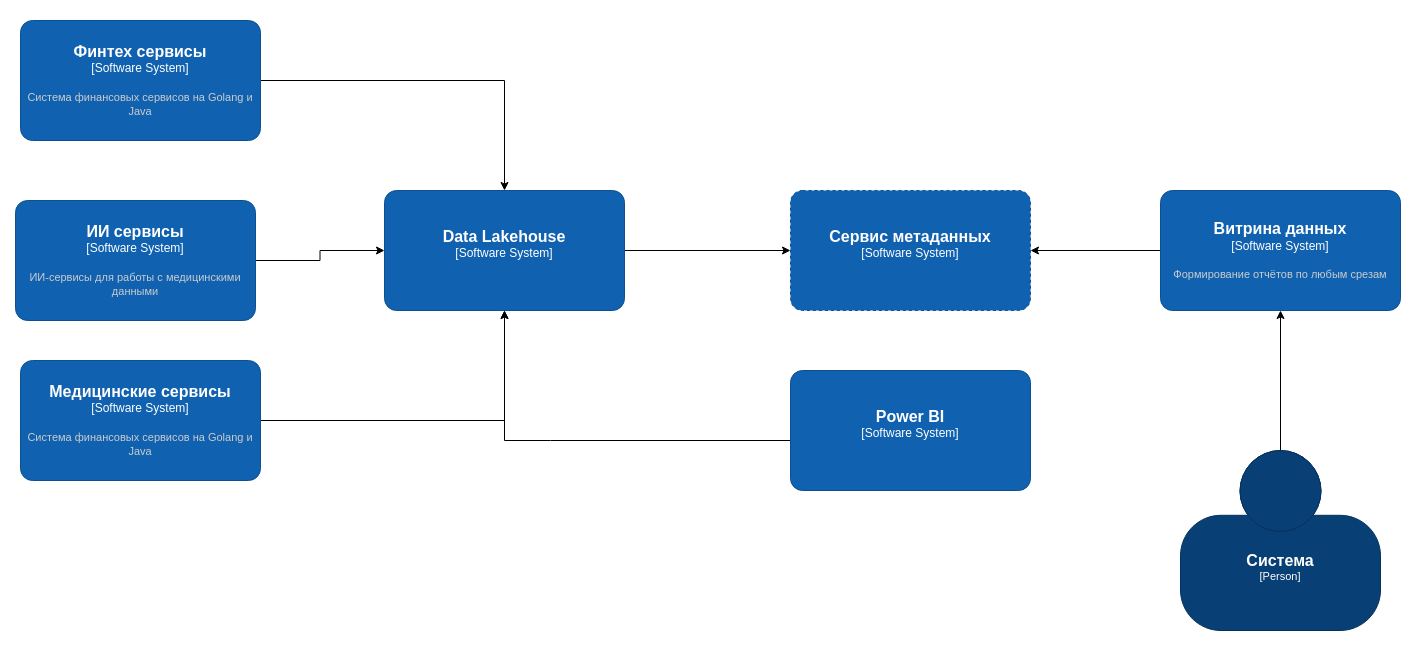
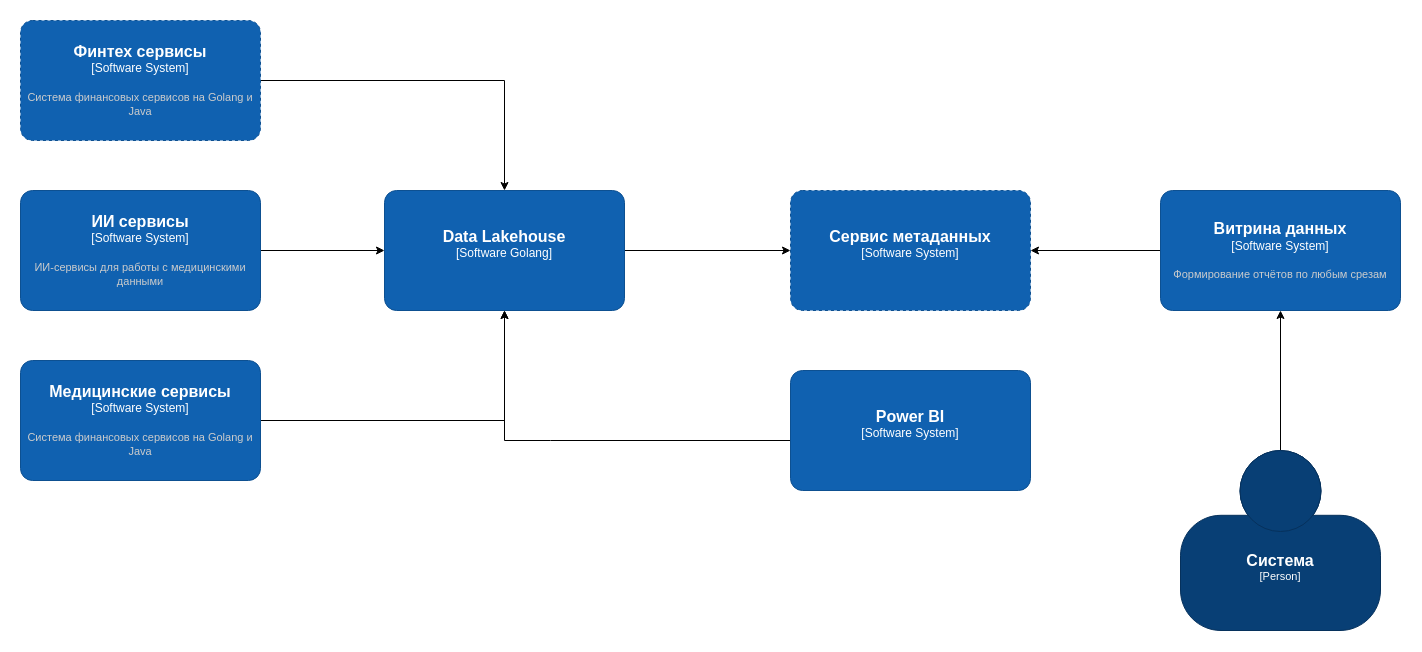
(141, 81) -> (141, 81)
(505, 251) -> (505, 251)
(136, 261) -> (141, 251)
